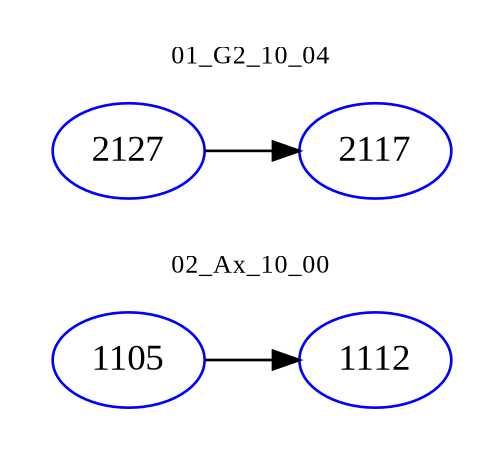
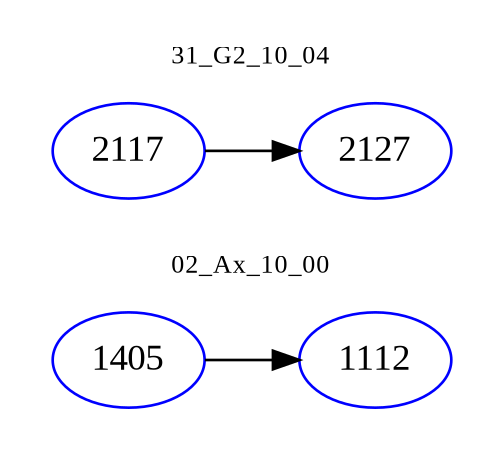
(252, 57) -> (252, 57)
(239, 151) -> (239, 151)
(129, 360) -> (129, 360)
